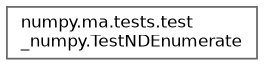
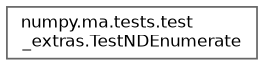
(132, 33) -> (132, 33)
